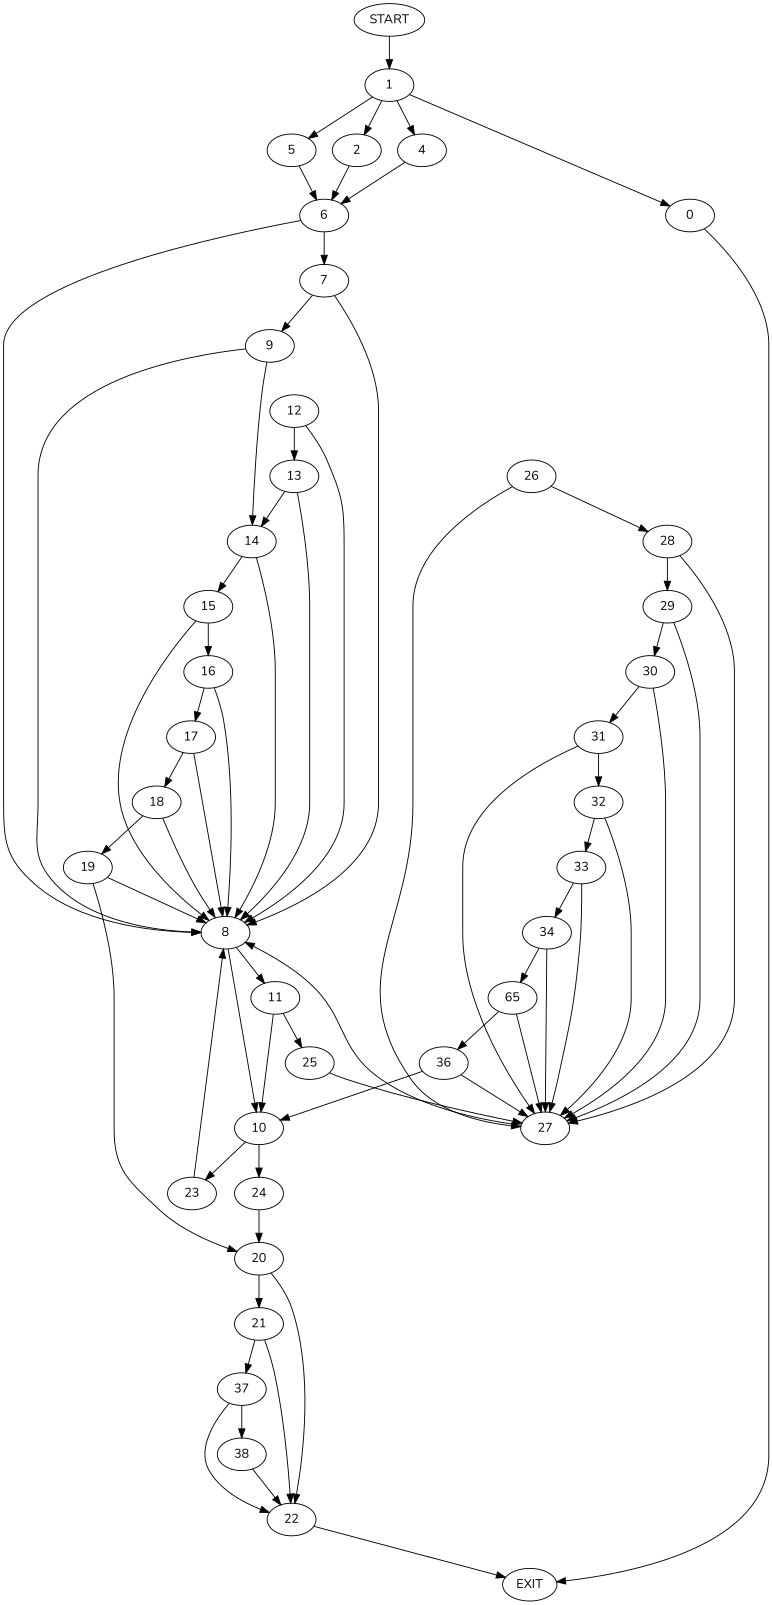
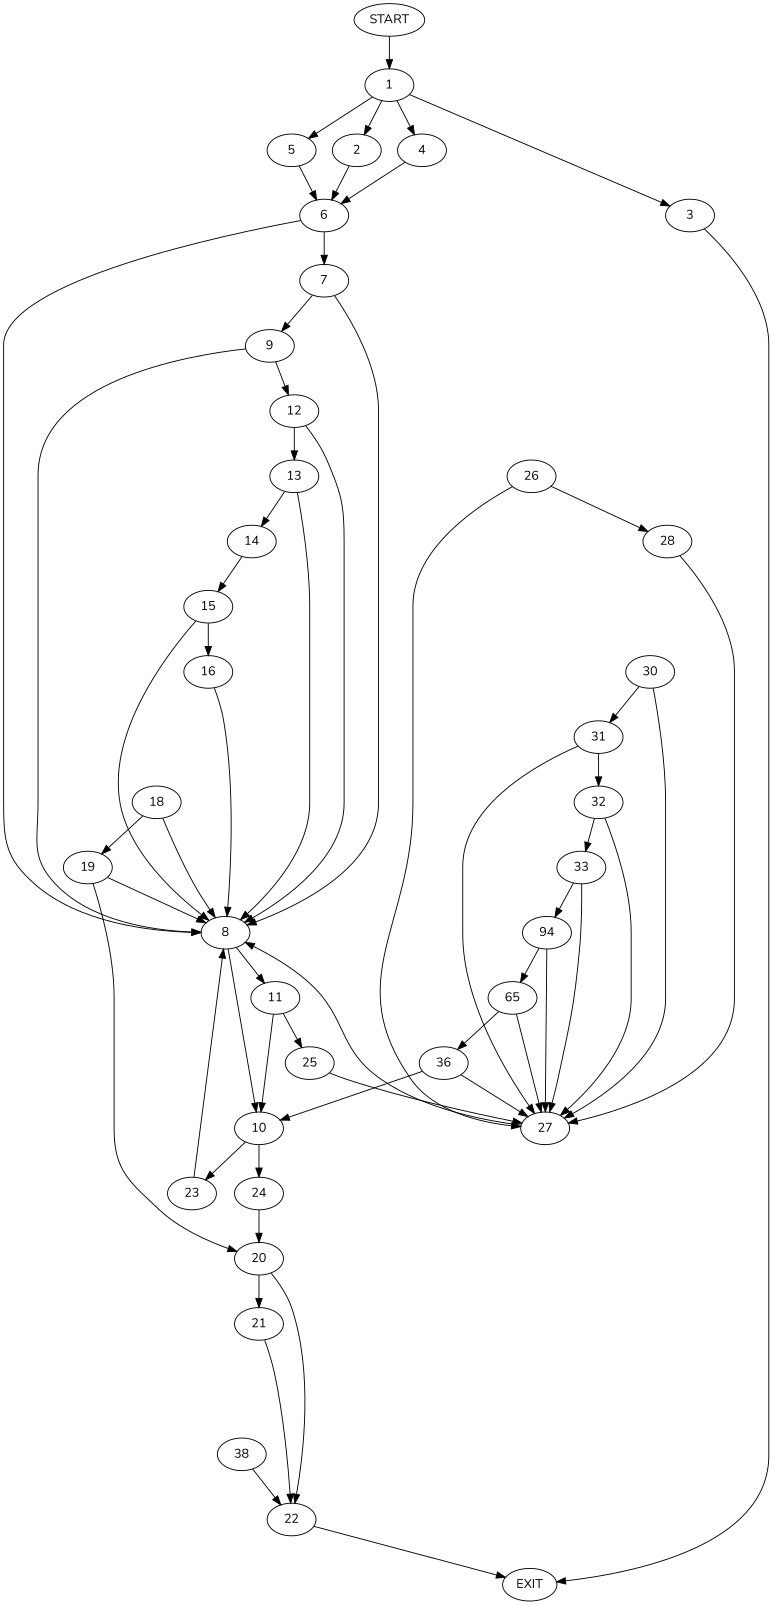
(690, 216) -> (690, 216)
(257, 439) -> (280, 374)
(667, 607) -> none
(275, 736) -> none
(191, 737) -> none
(547, 933) -> (547, 933)
(242, 1389) -> none
